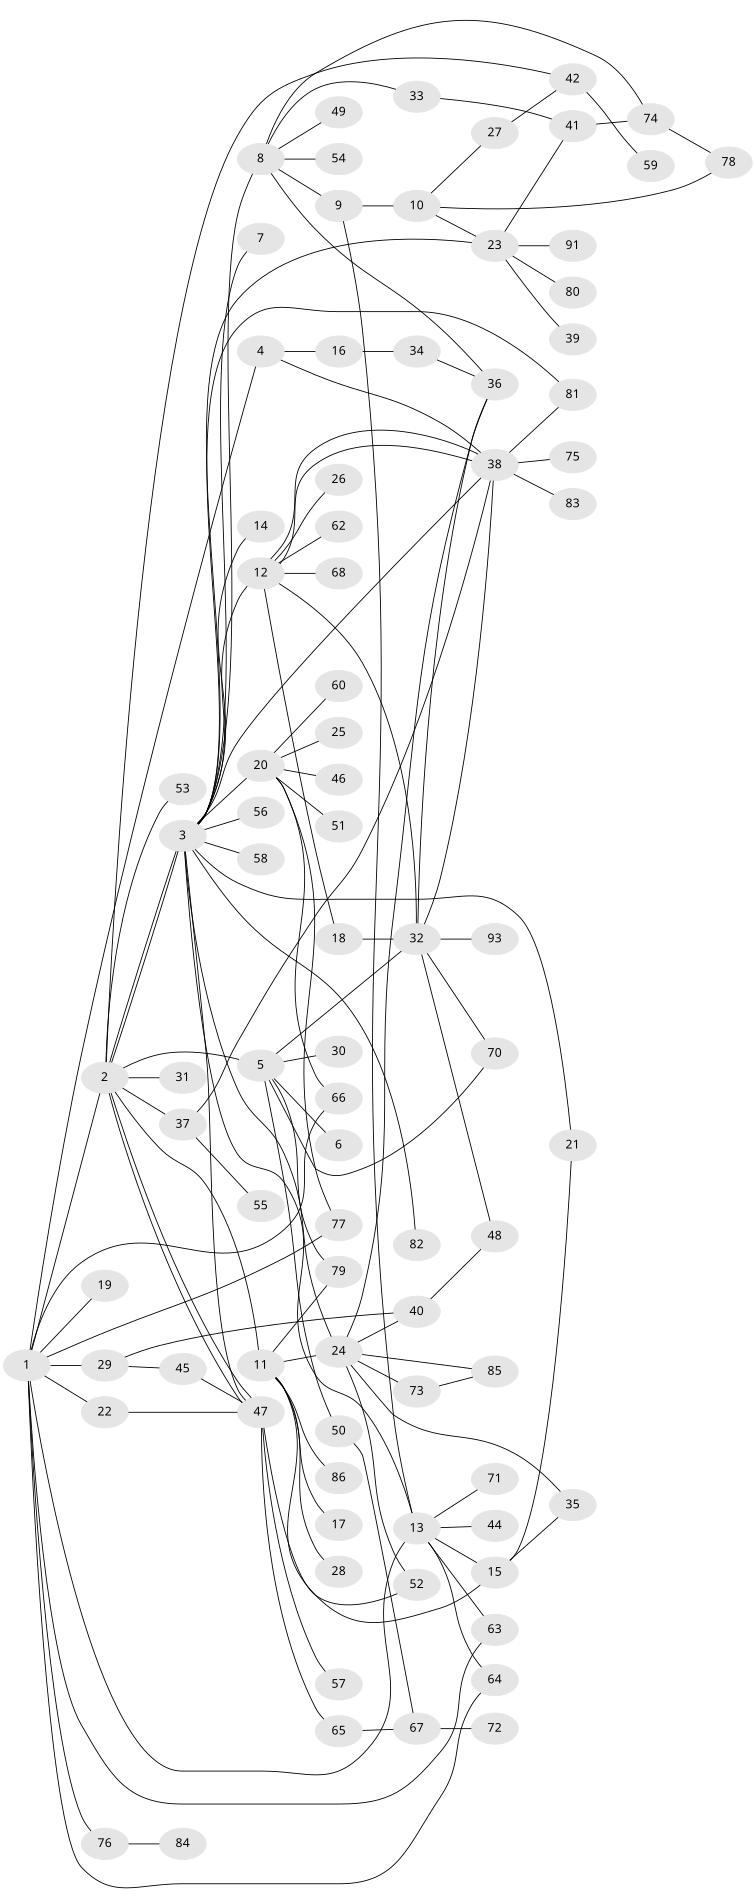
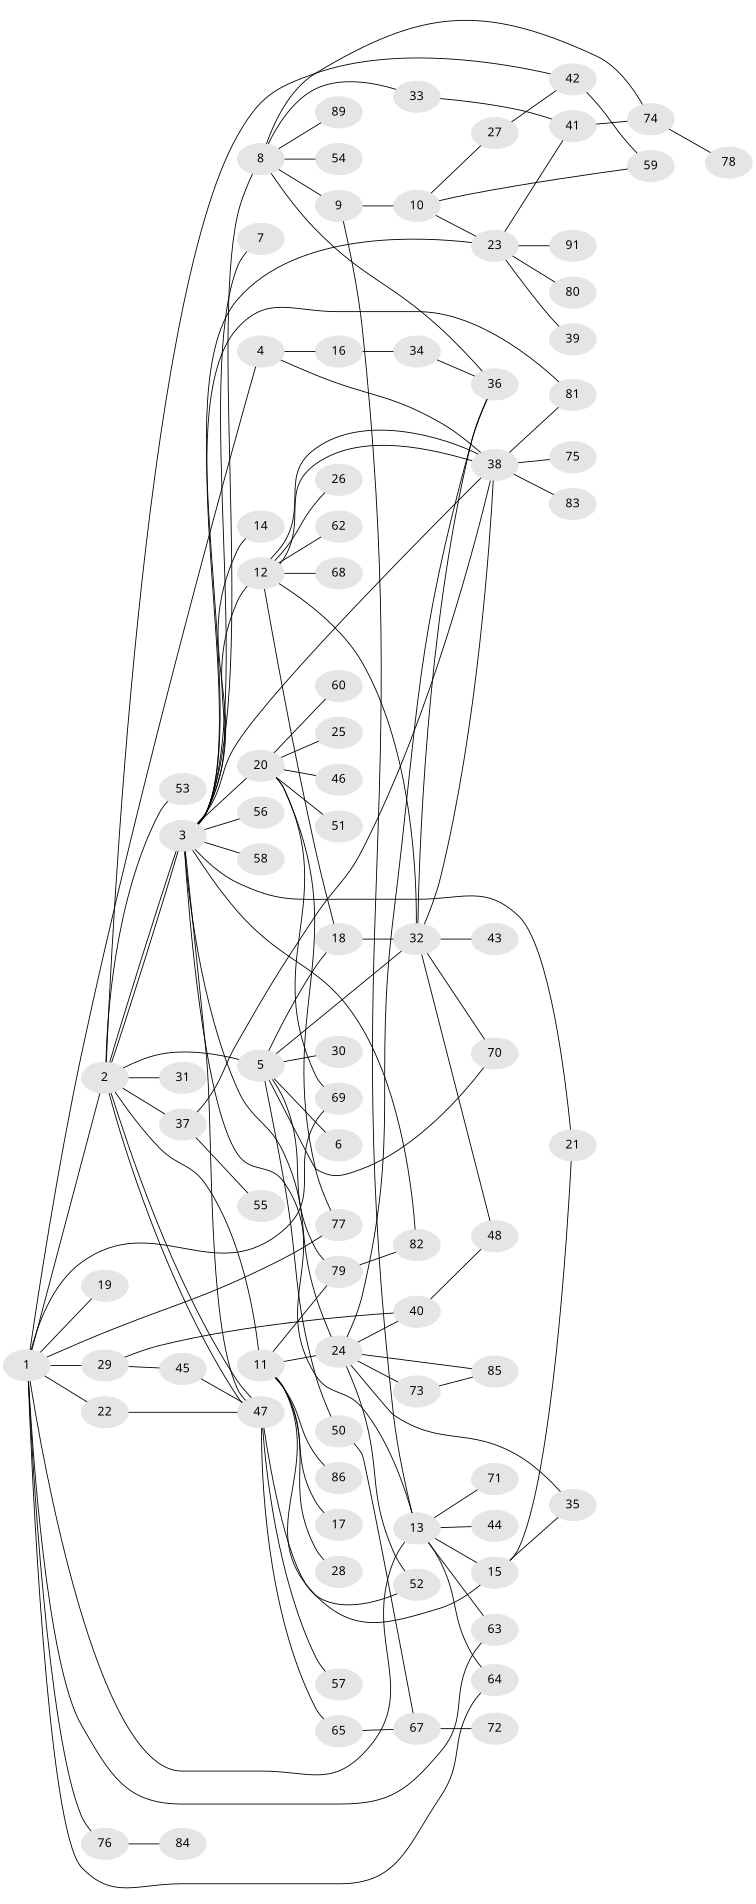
(339, 112) -> (339, 112)
(578, 205) -> (528, 184)
(495, 939) -> (495, 939)
none -> (291, 1008)
(339, 1099) -> (339, 1099)
none -> (385, 1256)
